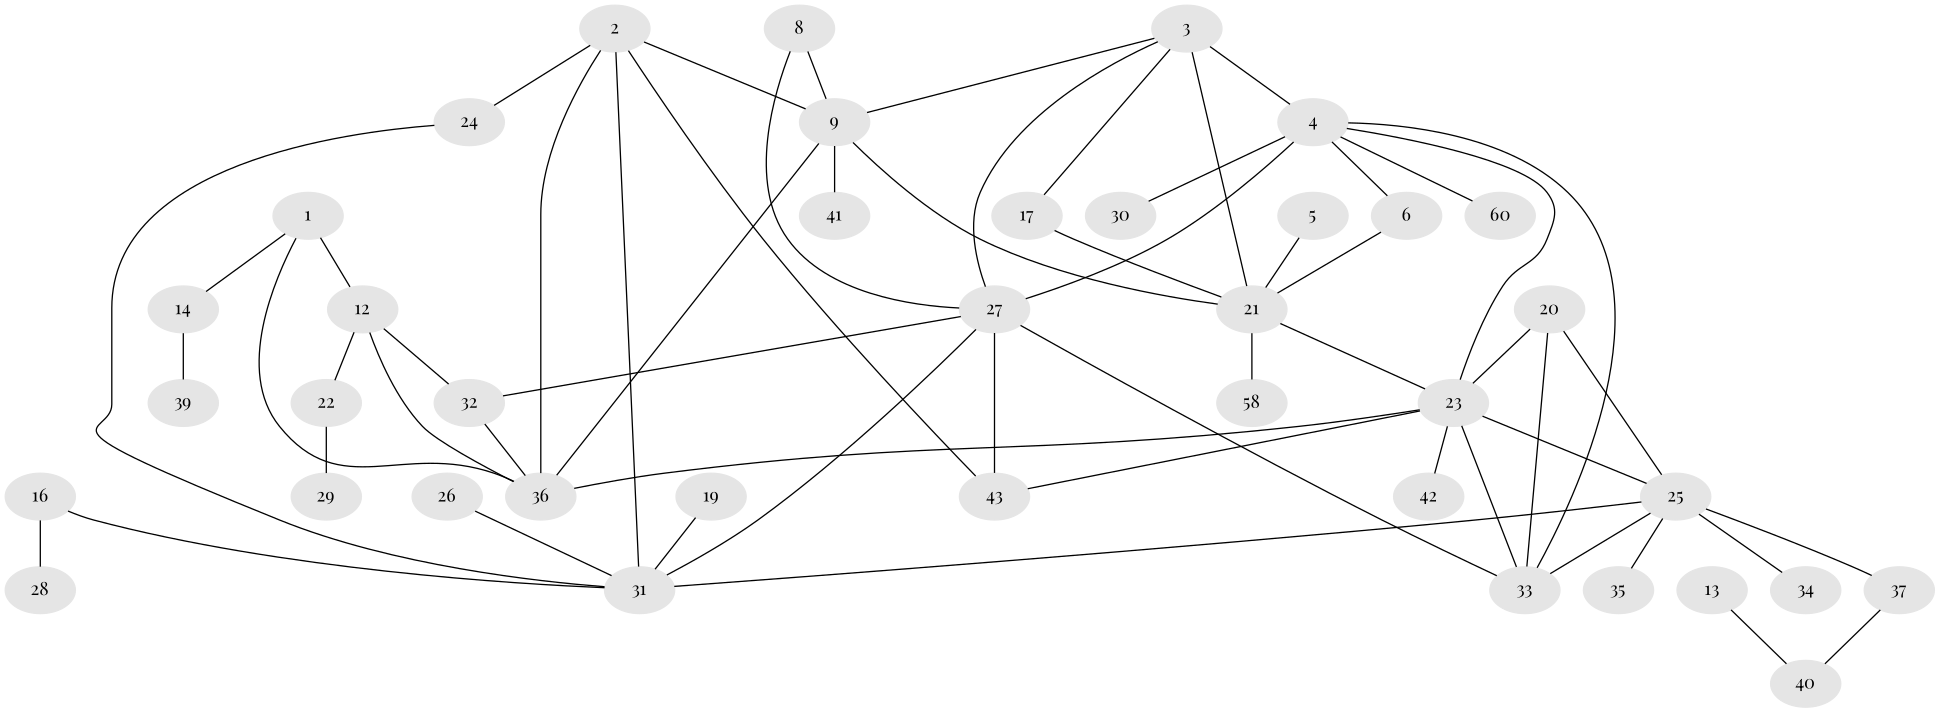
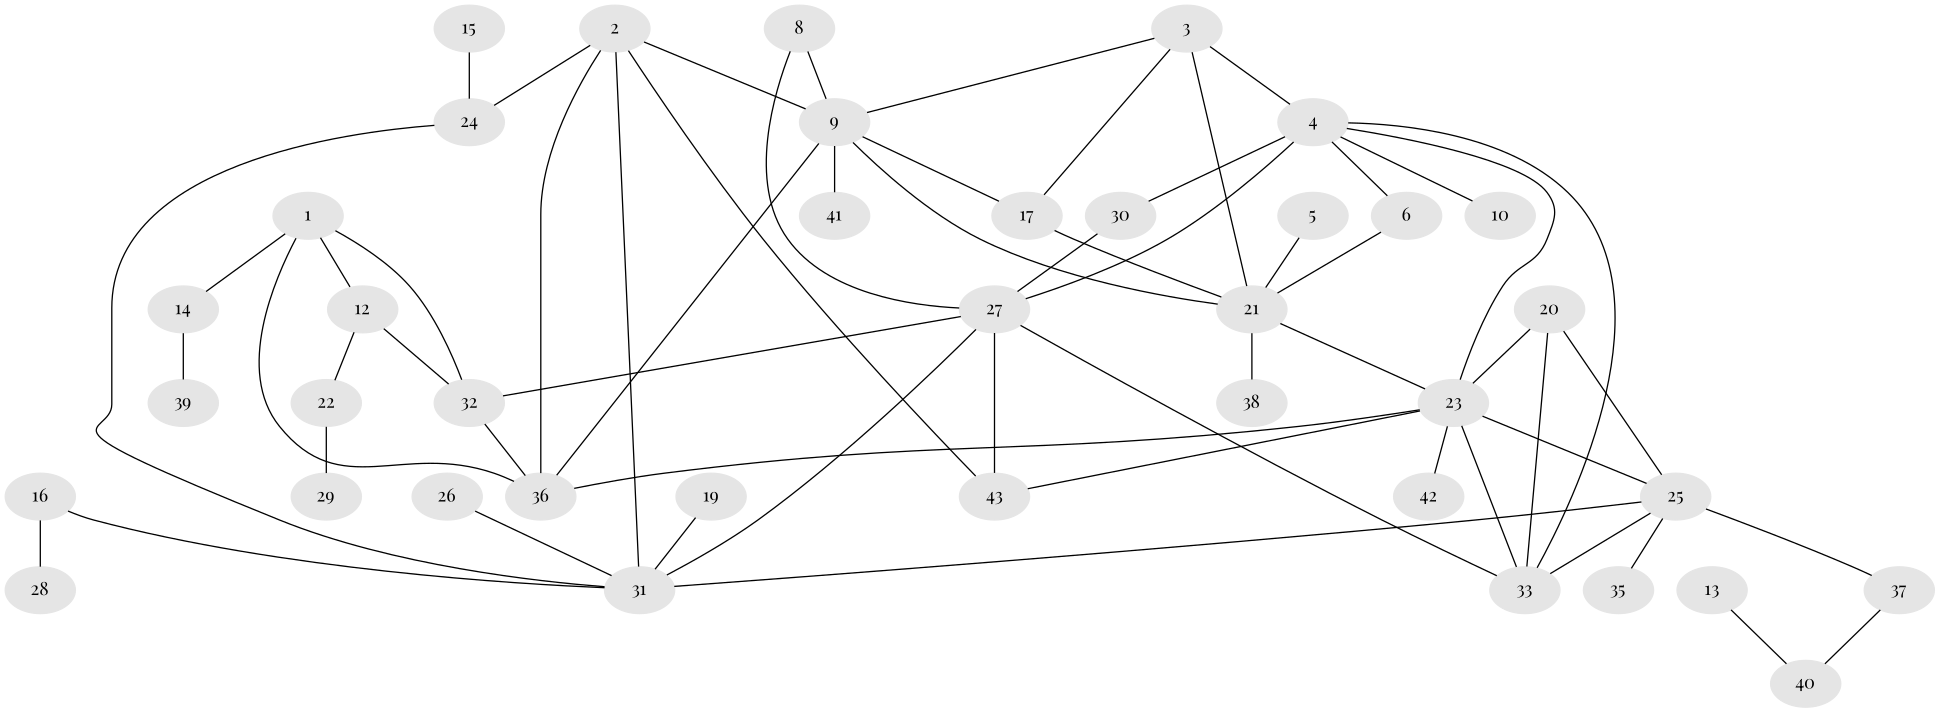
none -> (469, 29)
(1020, 134) -> (1059, 261)
none -> (931, 169)
(1500, 216) -> (1500, 216)
none -> (414, 292)
(1252, 403) -> (1252, 403)
(422, 426) -> none
(1806, 590) -> none
